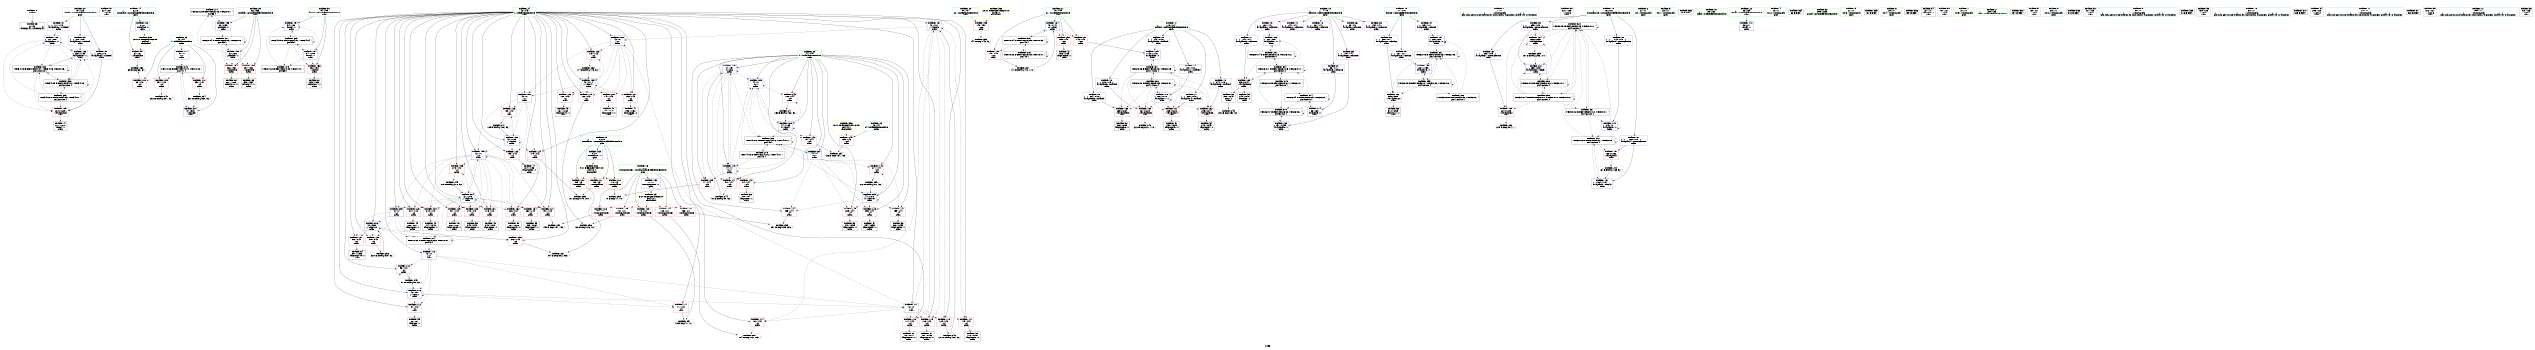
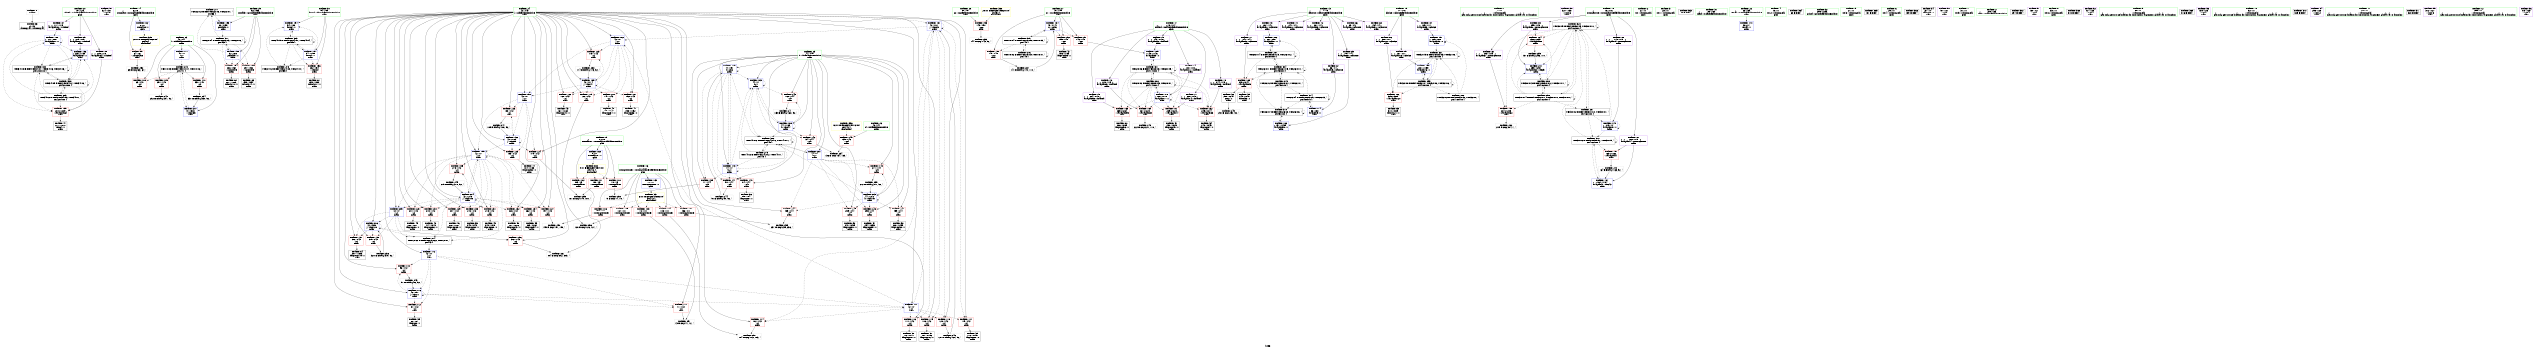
(139, 76) -> (137, 74)
